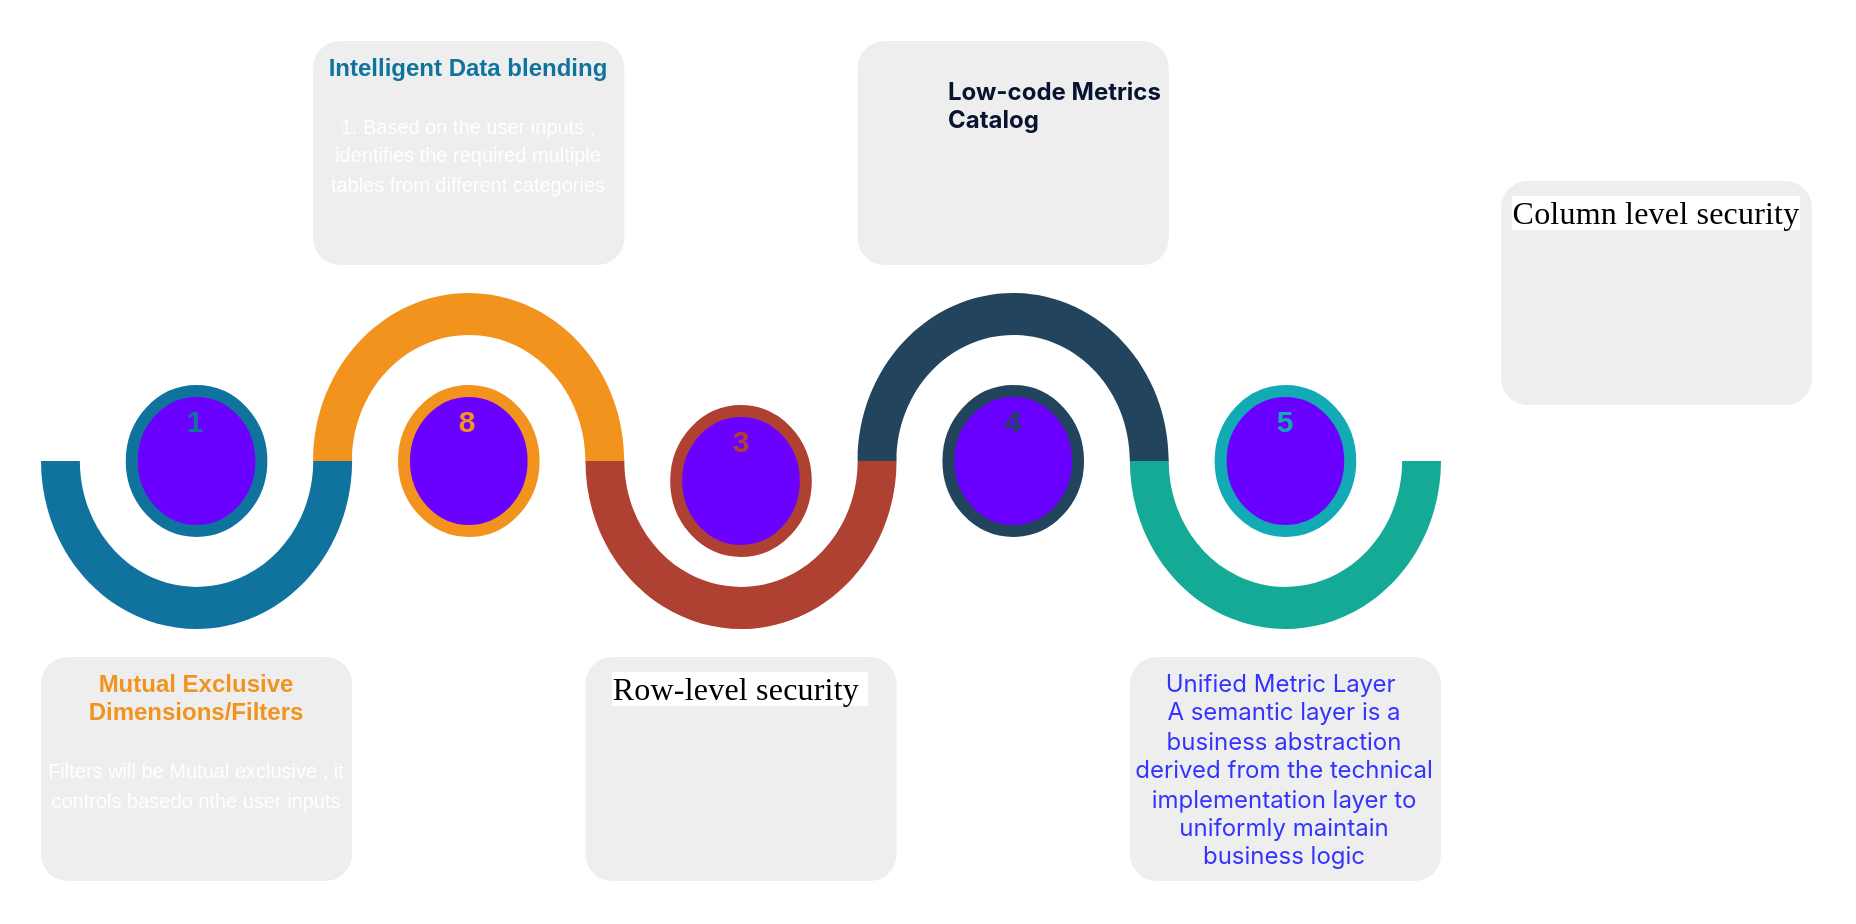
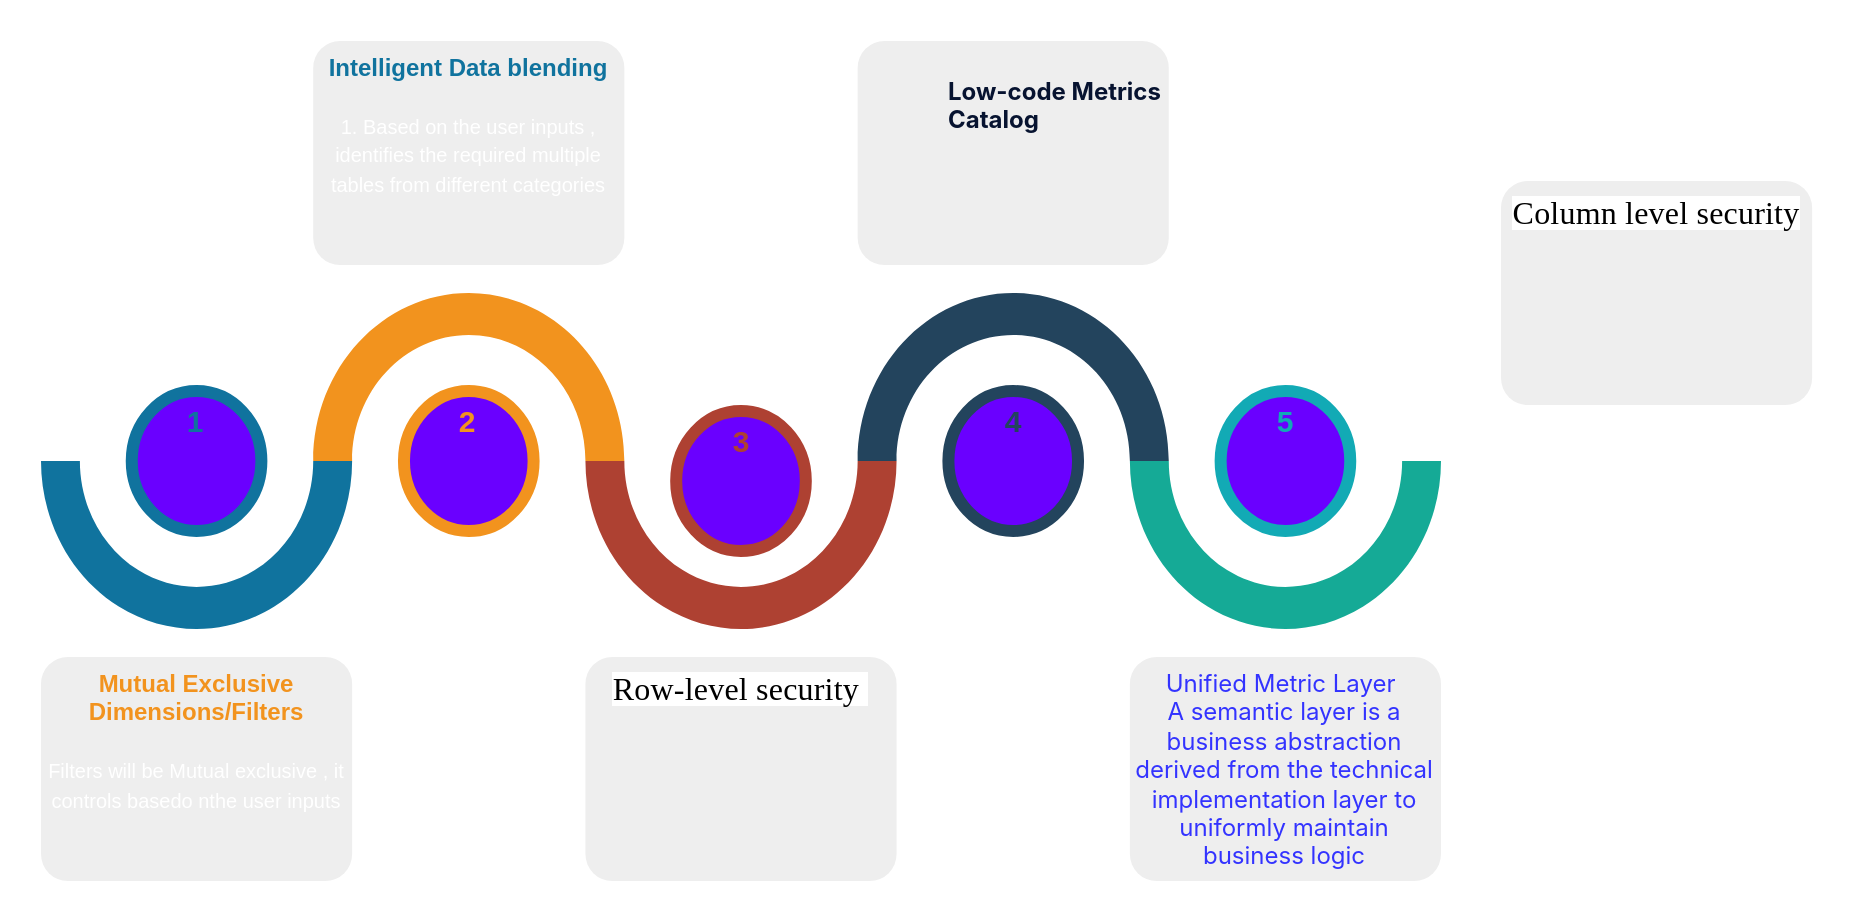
(468, 423) -> (468, 423)
